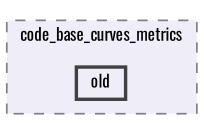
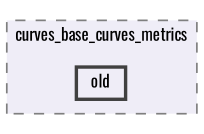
(102, 36) -> (102, 36)
